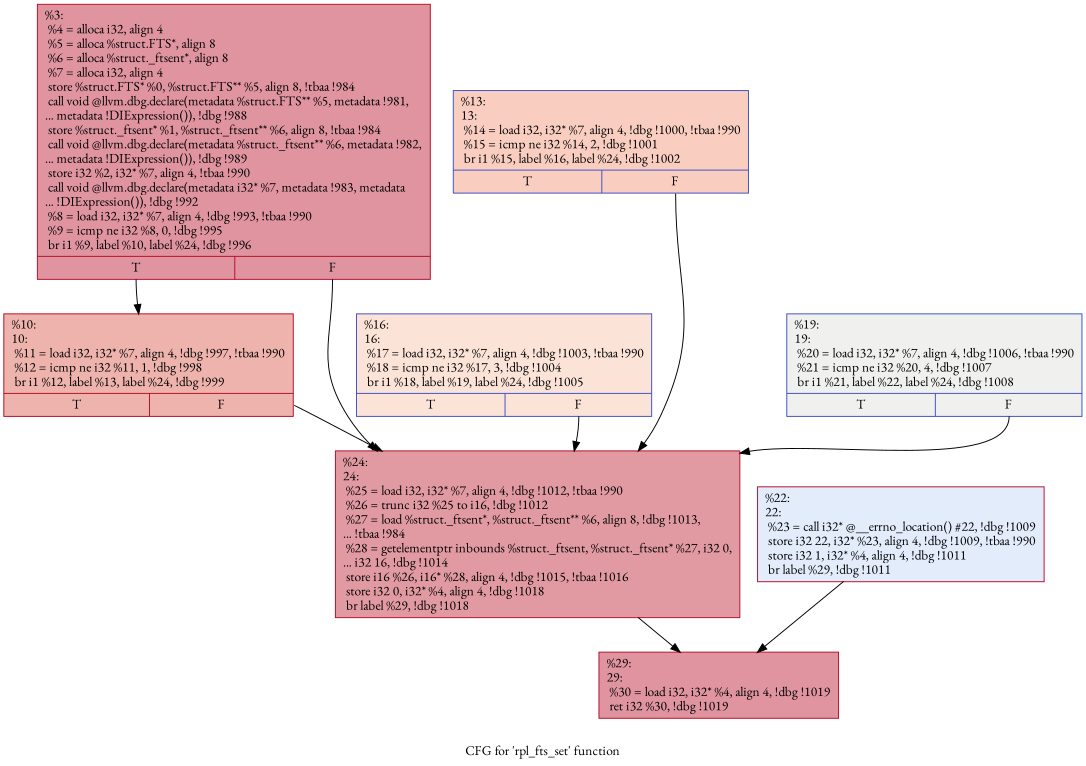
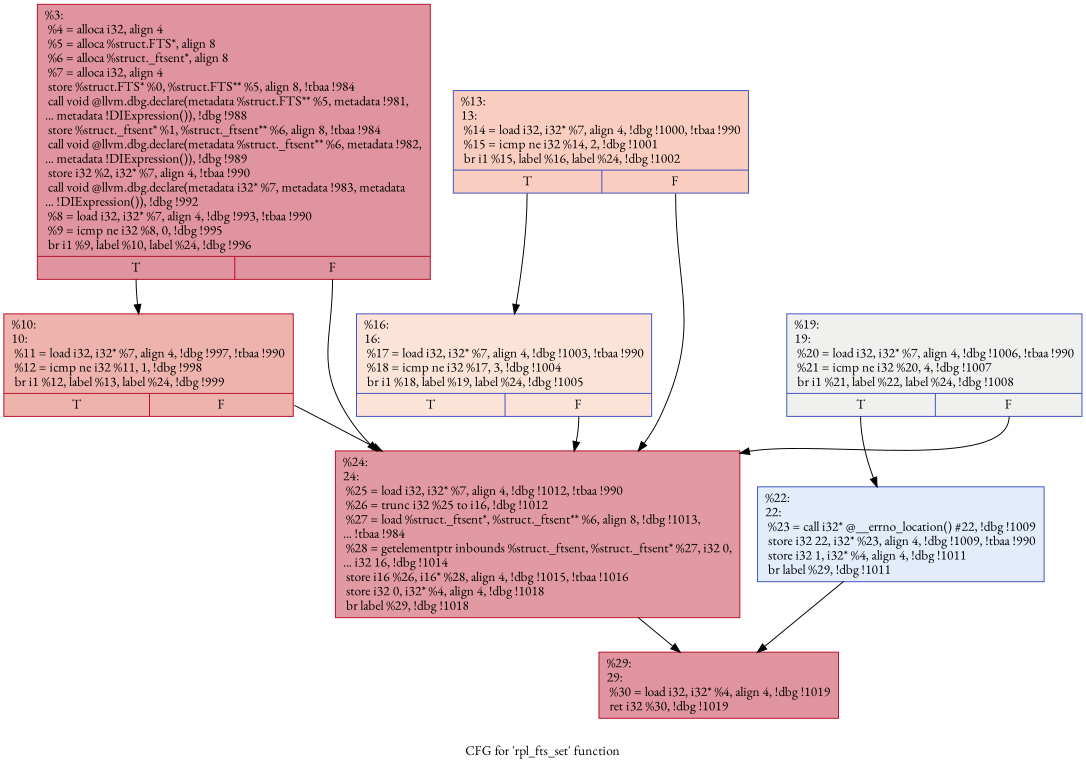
none -> (524, 249)
none -> (863, 443)
(901, 534) -> (901, 534)
